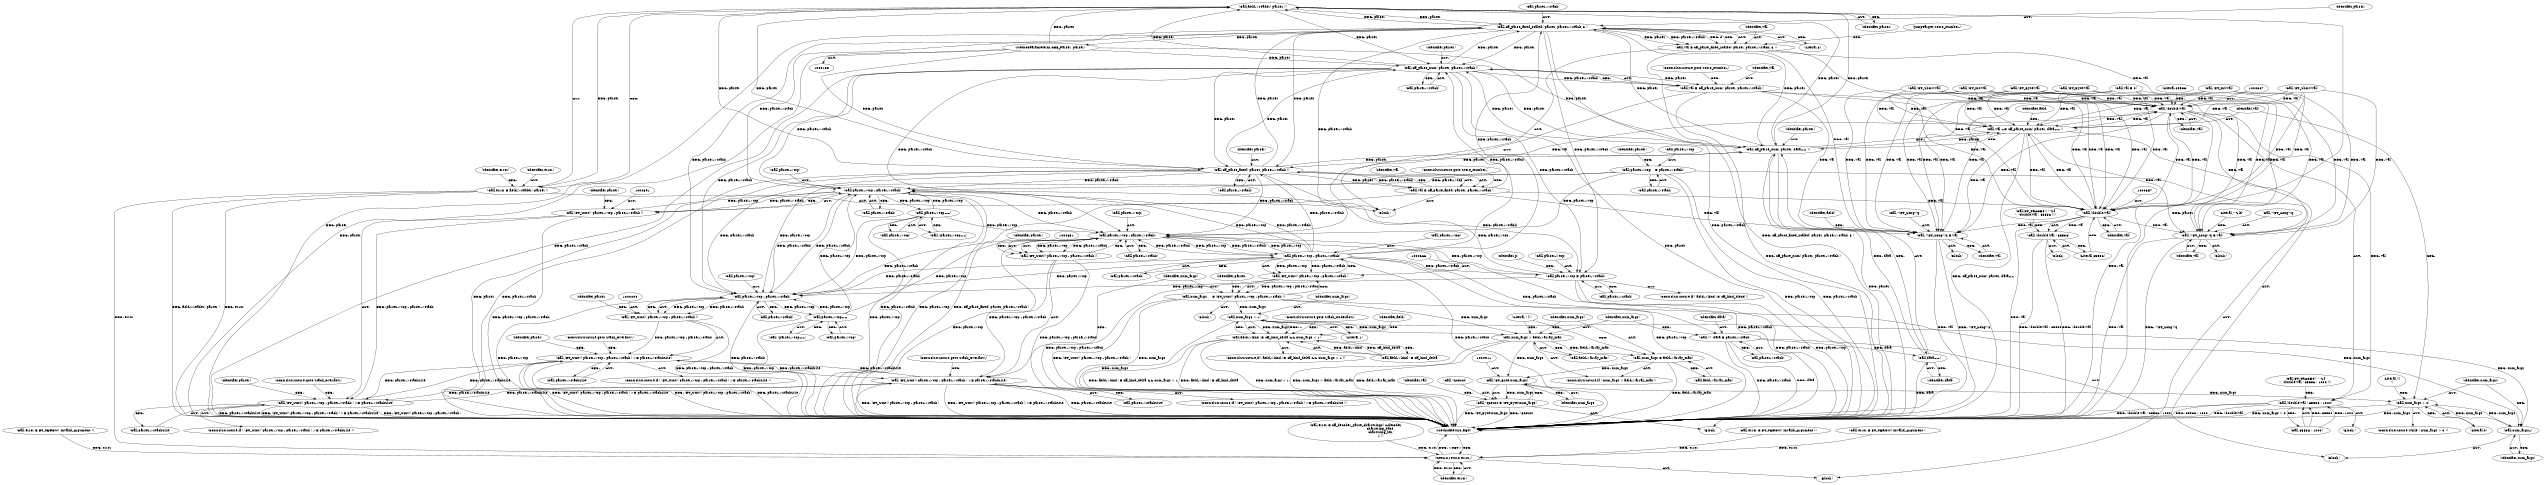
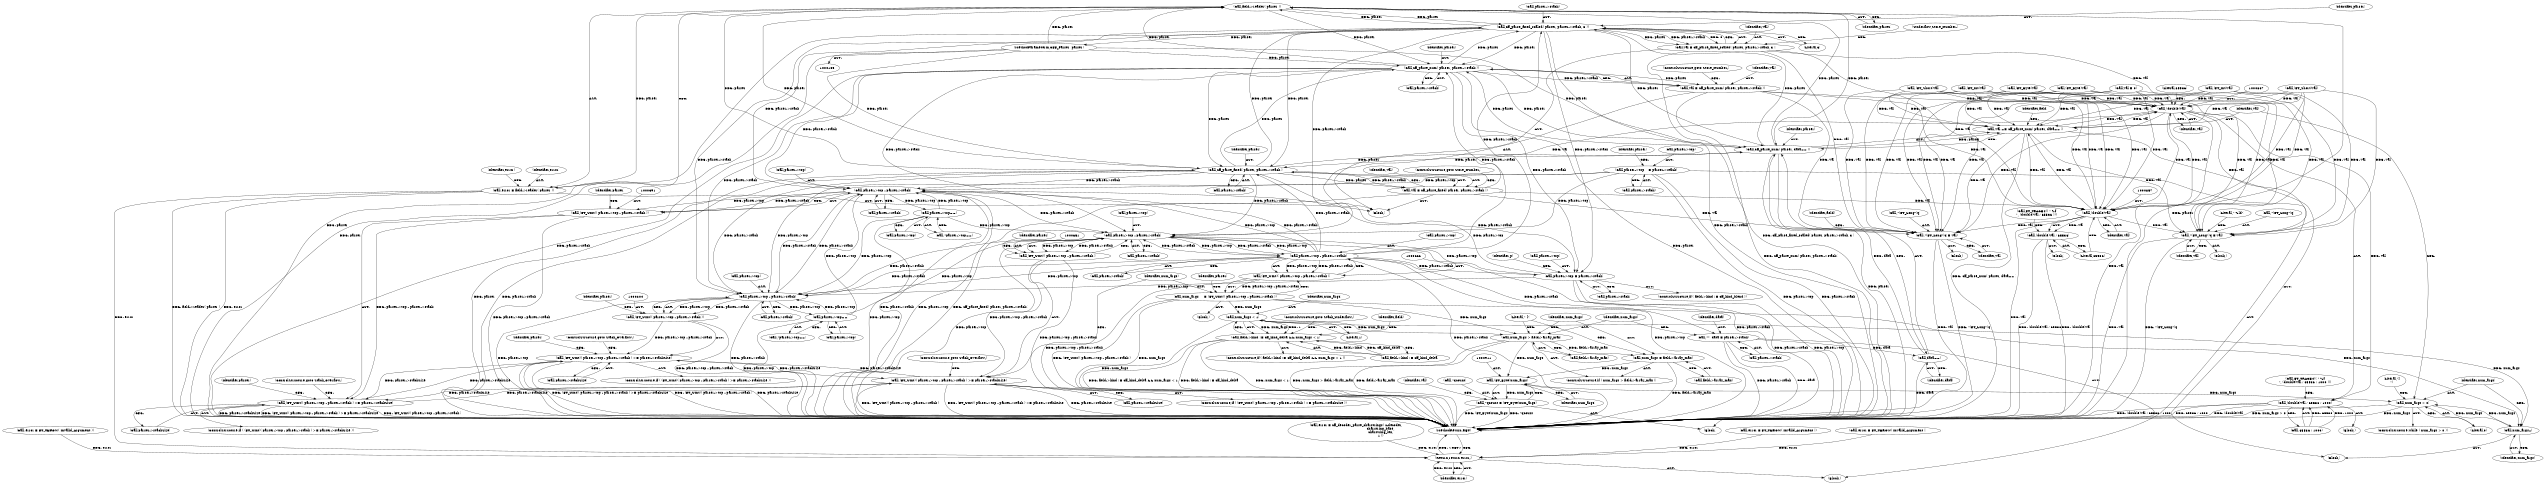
(1937, 27) -> (1935, 27)
